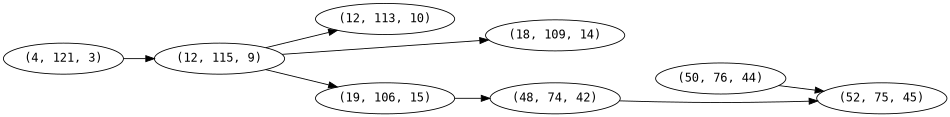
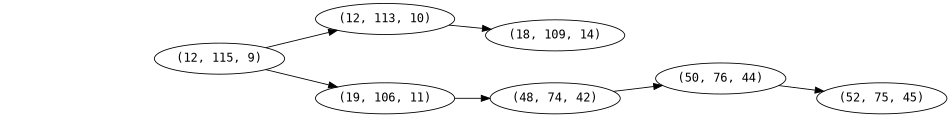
(381, 47) -> (466, 27)
(63, 59) -> none
(385, 98) -> (385, 98)
(714, 103) -> (633, 89)
